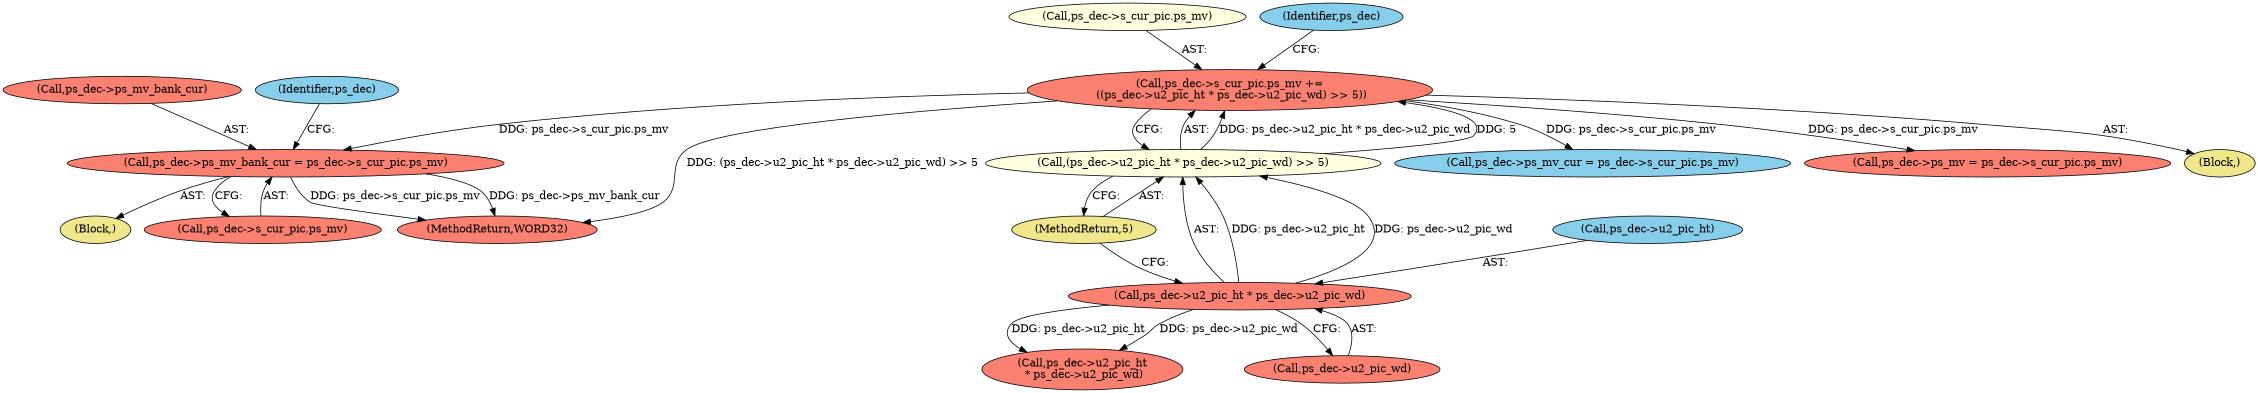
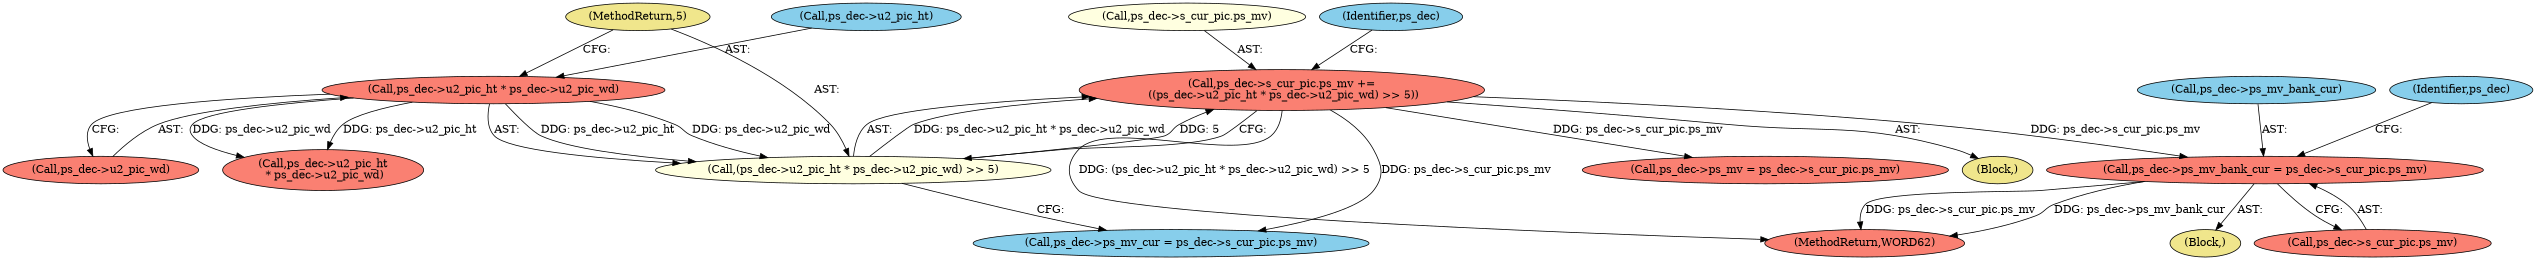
(122, 90) -> (2257, 90)
(1094, 189) -> (1000, 207)
(497, 230) -> (1865, 243)
